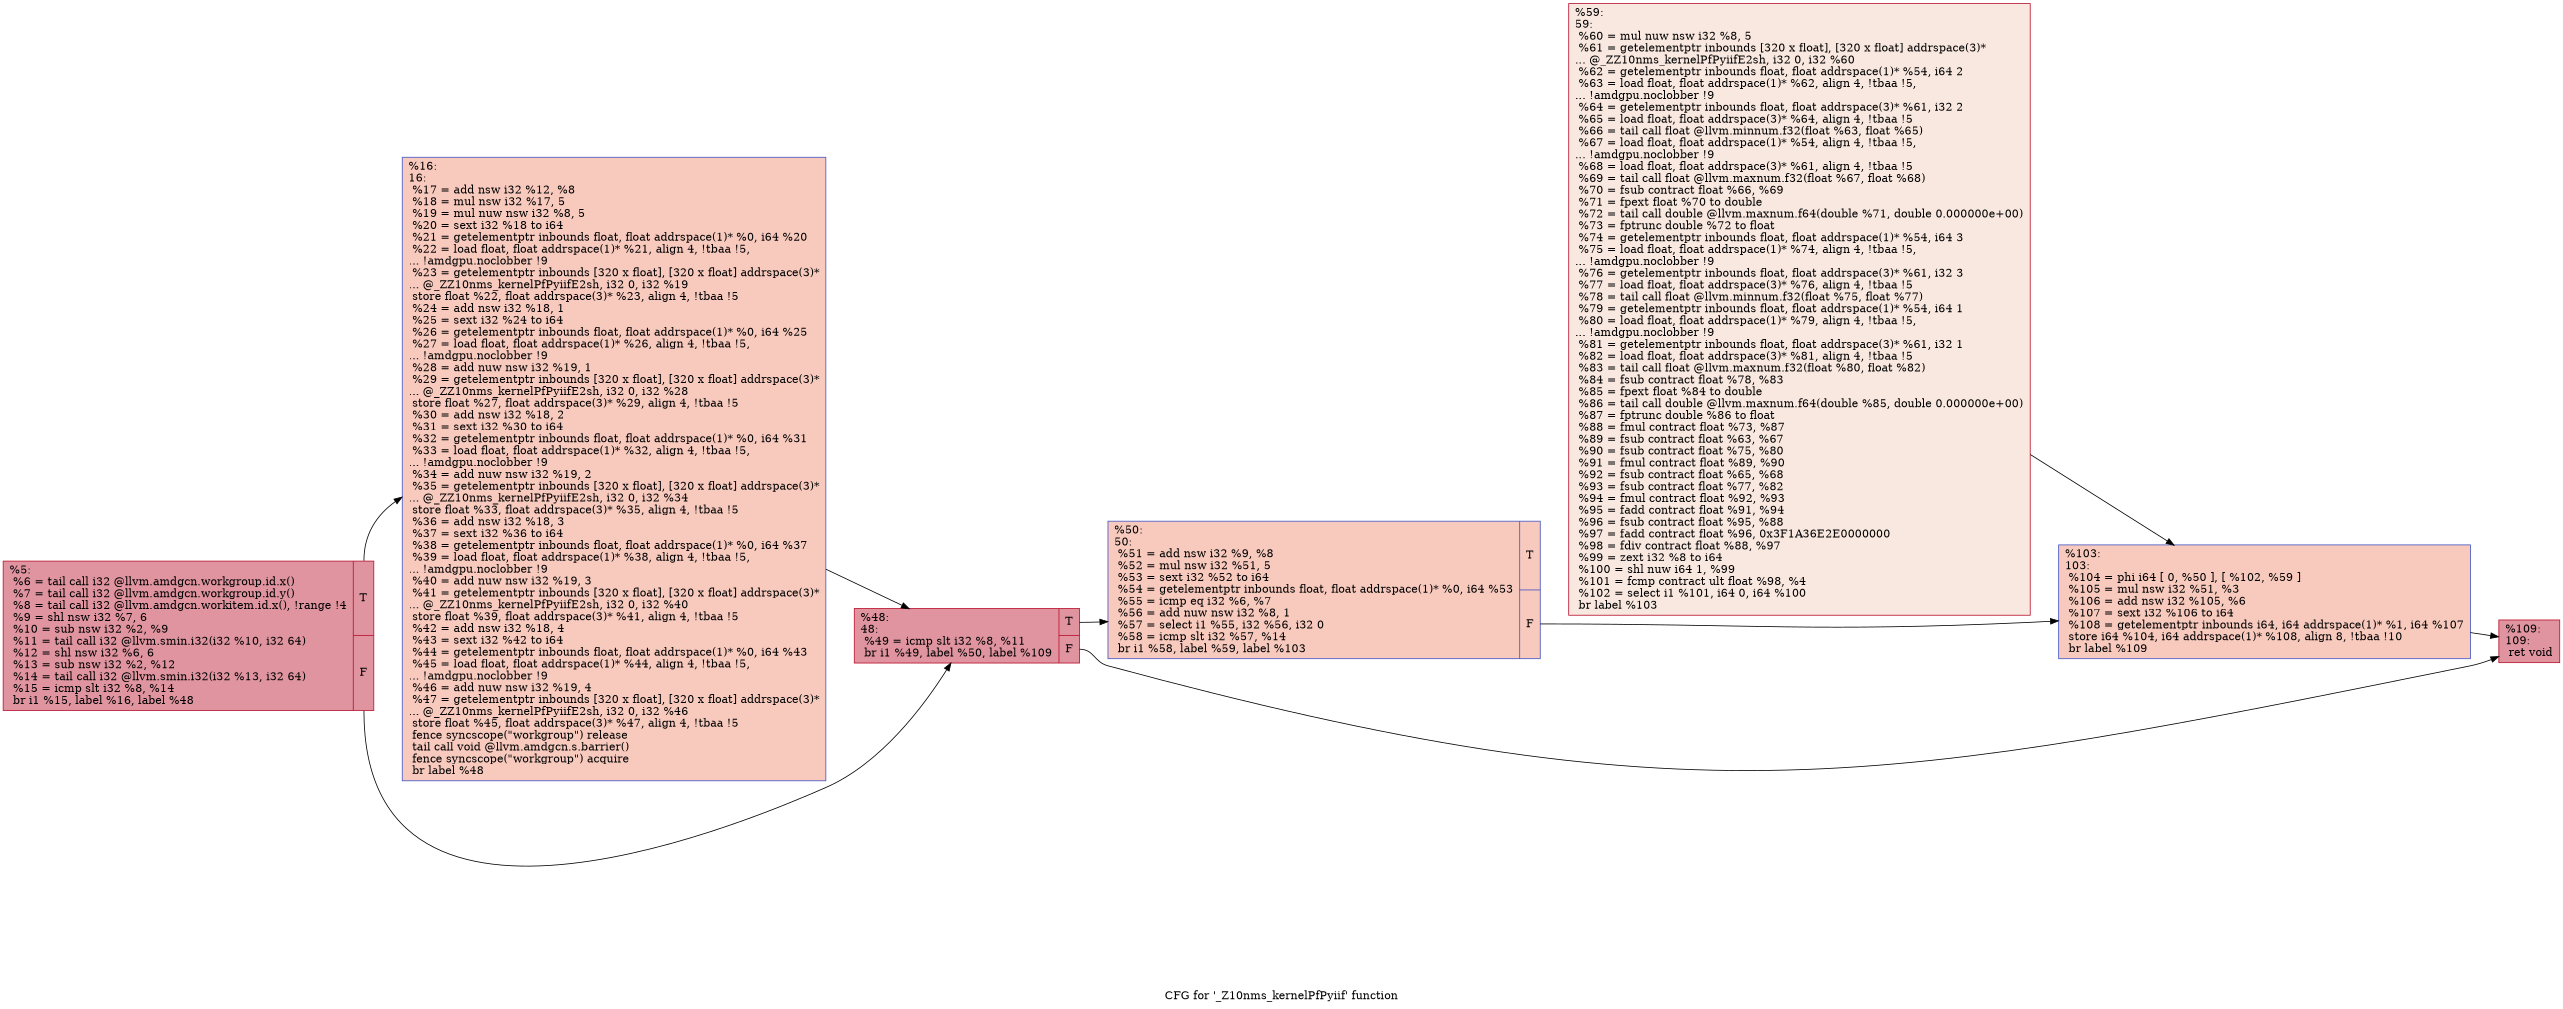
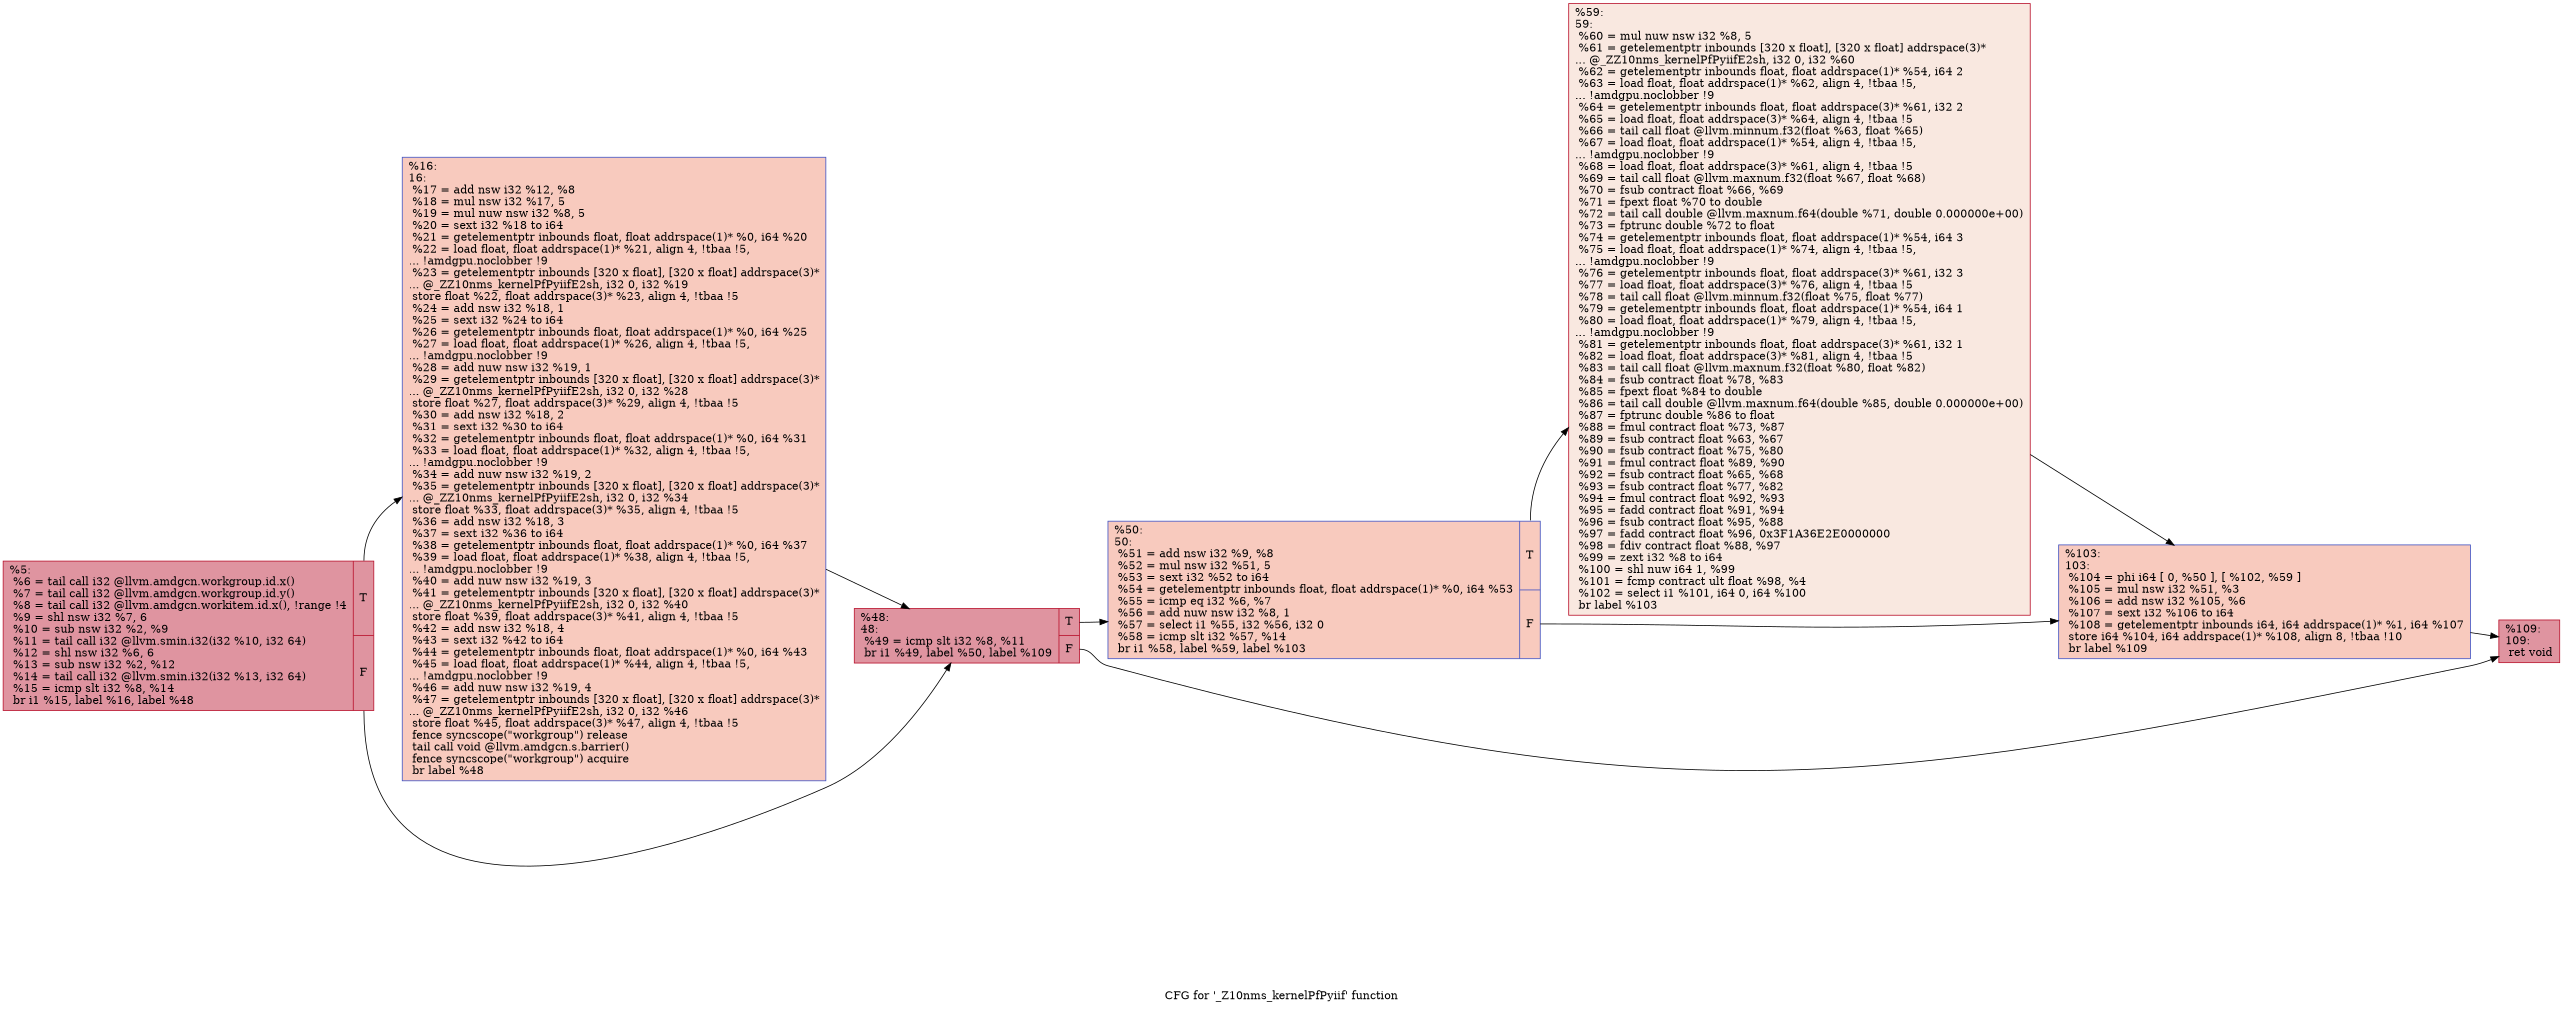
none -> (1539, 474)
